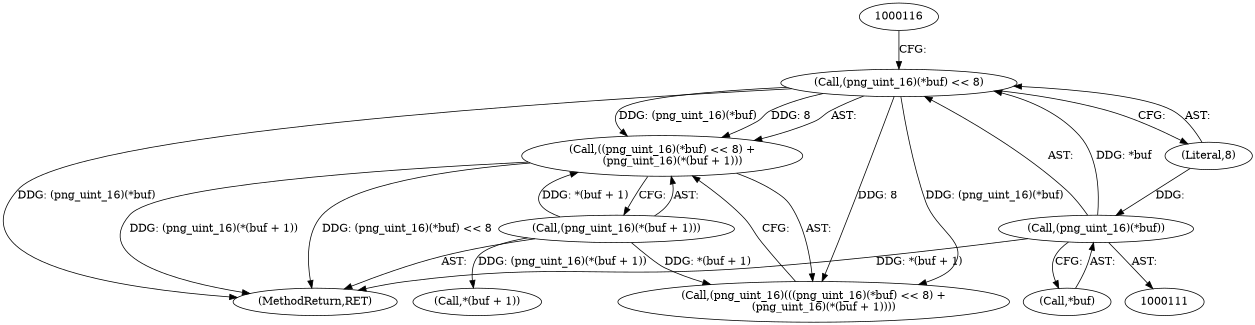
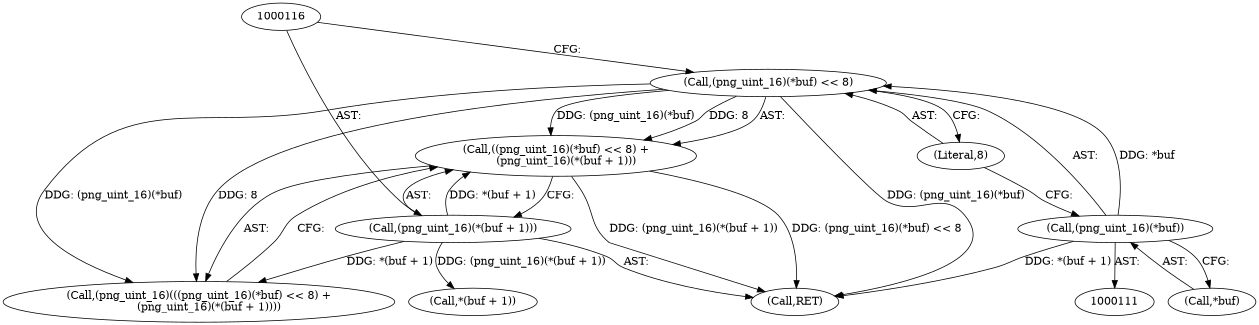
none -> (340, 129)
(1172, 196) -> (1061, 196)
(315, 302) -> (795, 302)
